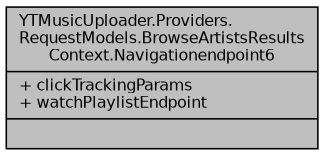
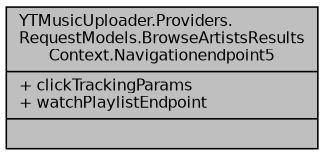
(162, 56) -> (162, 56)
